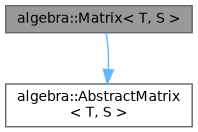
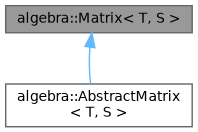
(108, 51) -> (89, 65)
